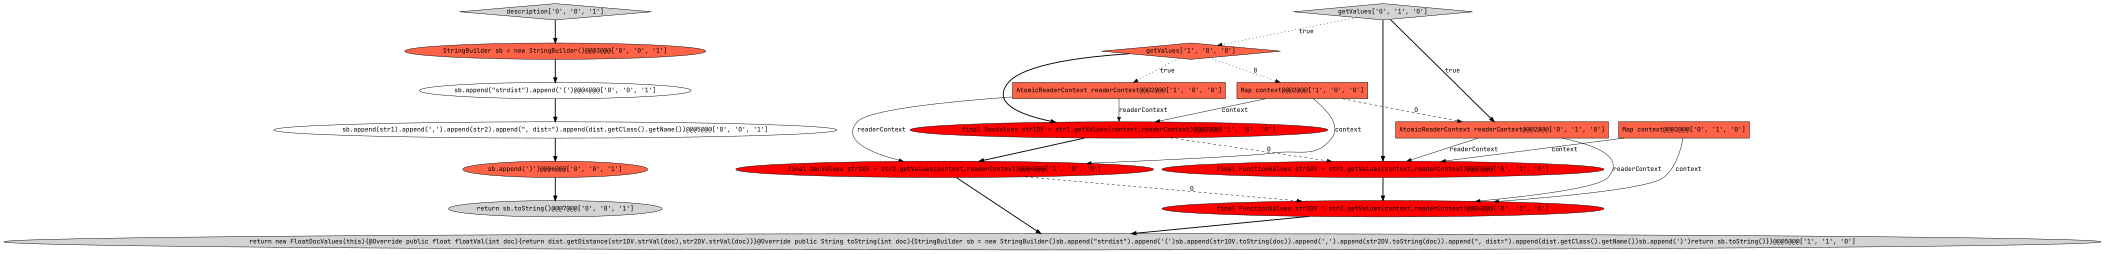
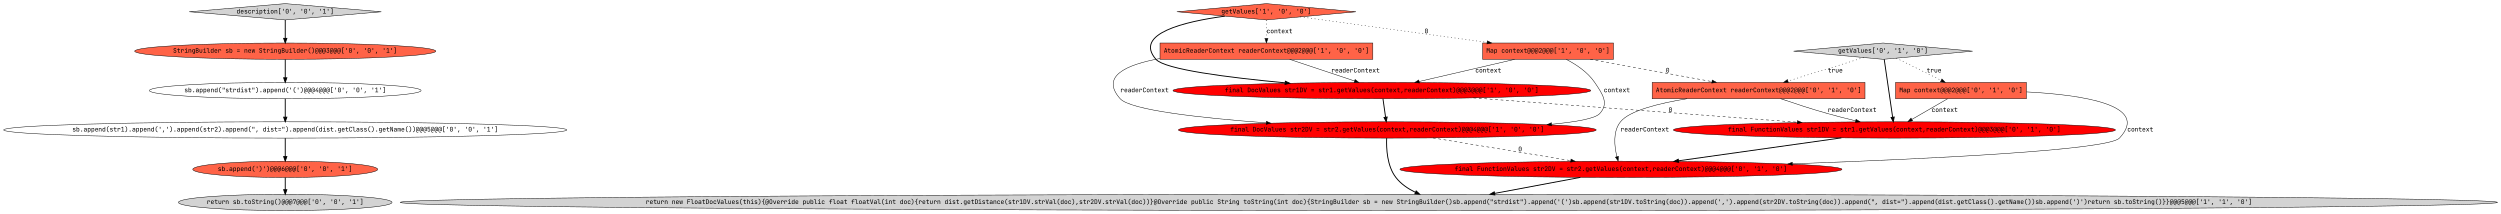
(1289, 31) -> (1919, 69)
(1441, 69) -> (1826, 69)
(1167, 71) -> (1280, 31)
